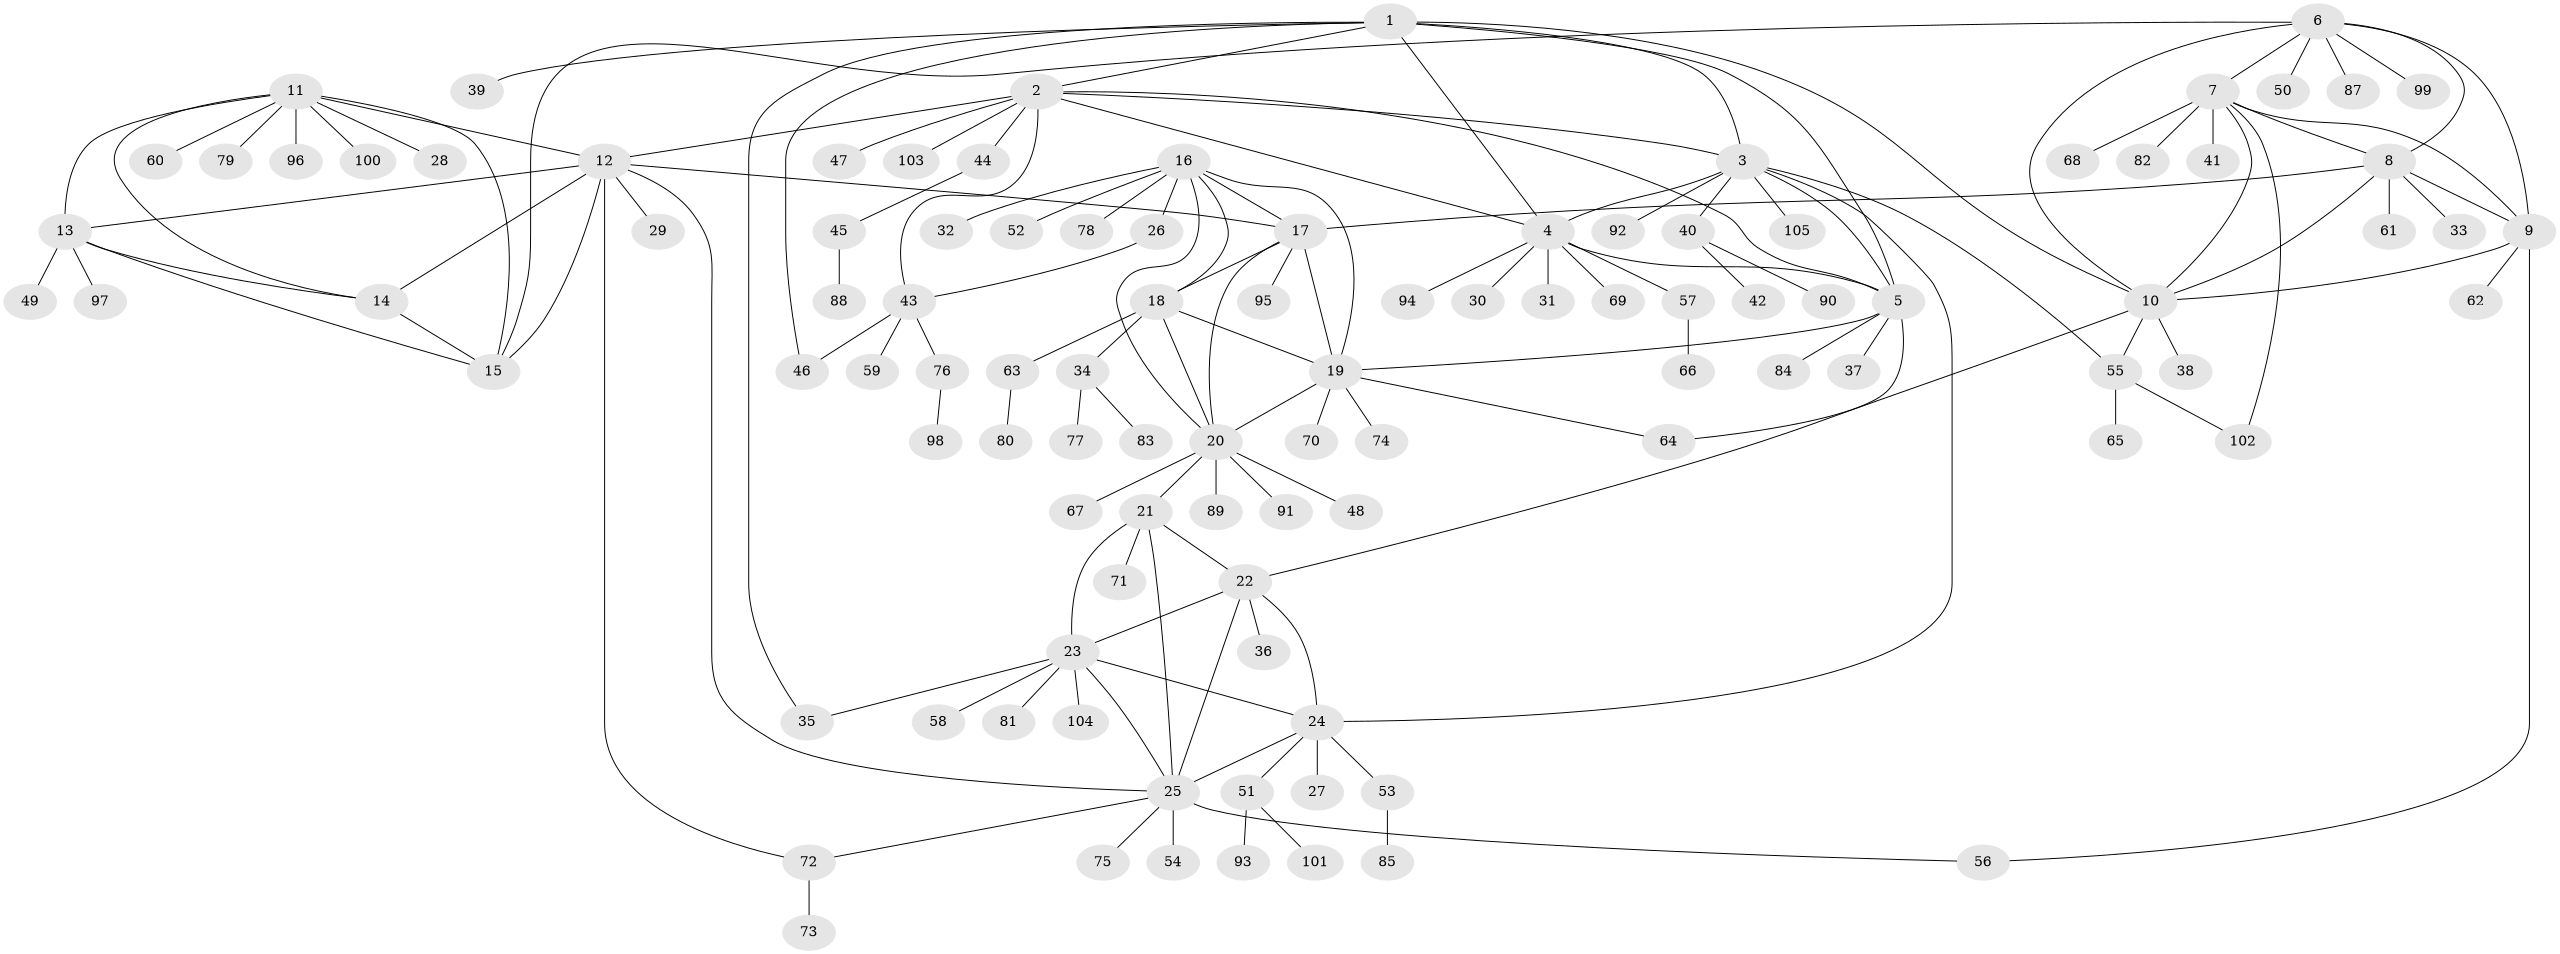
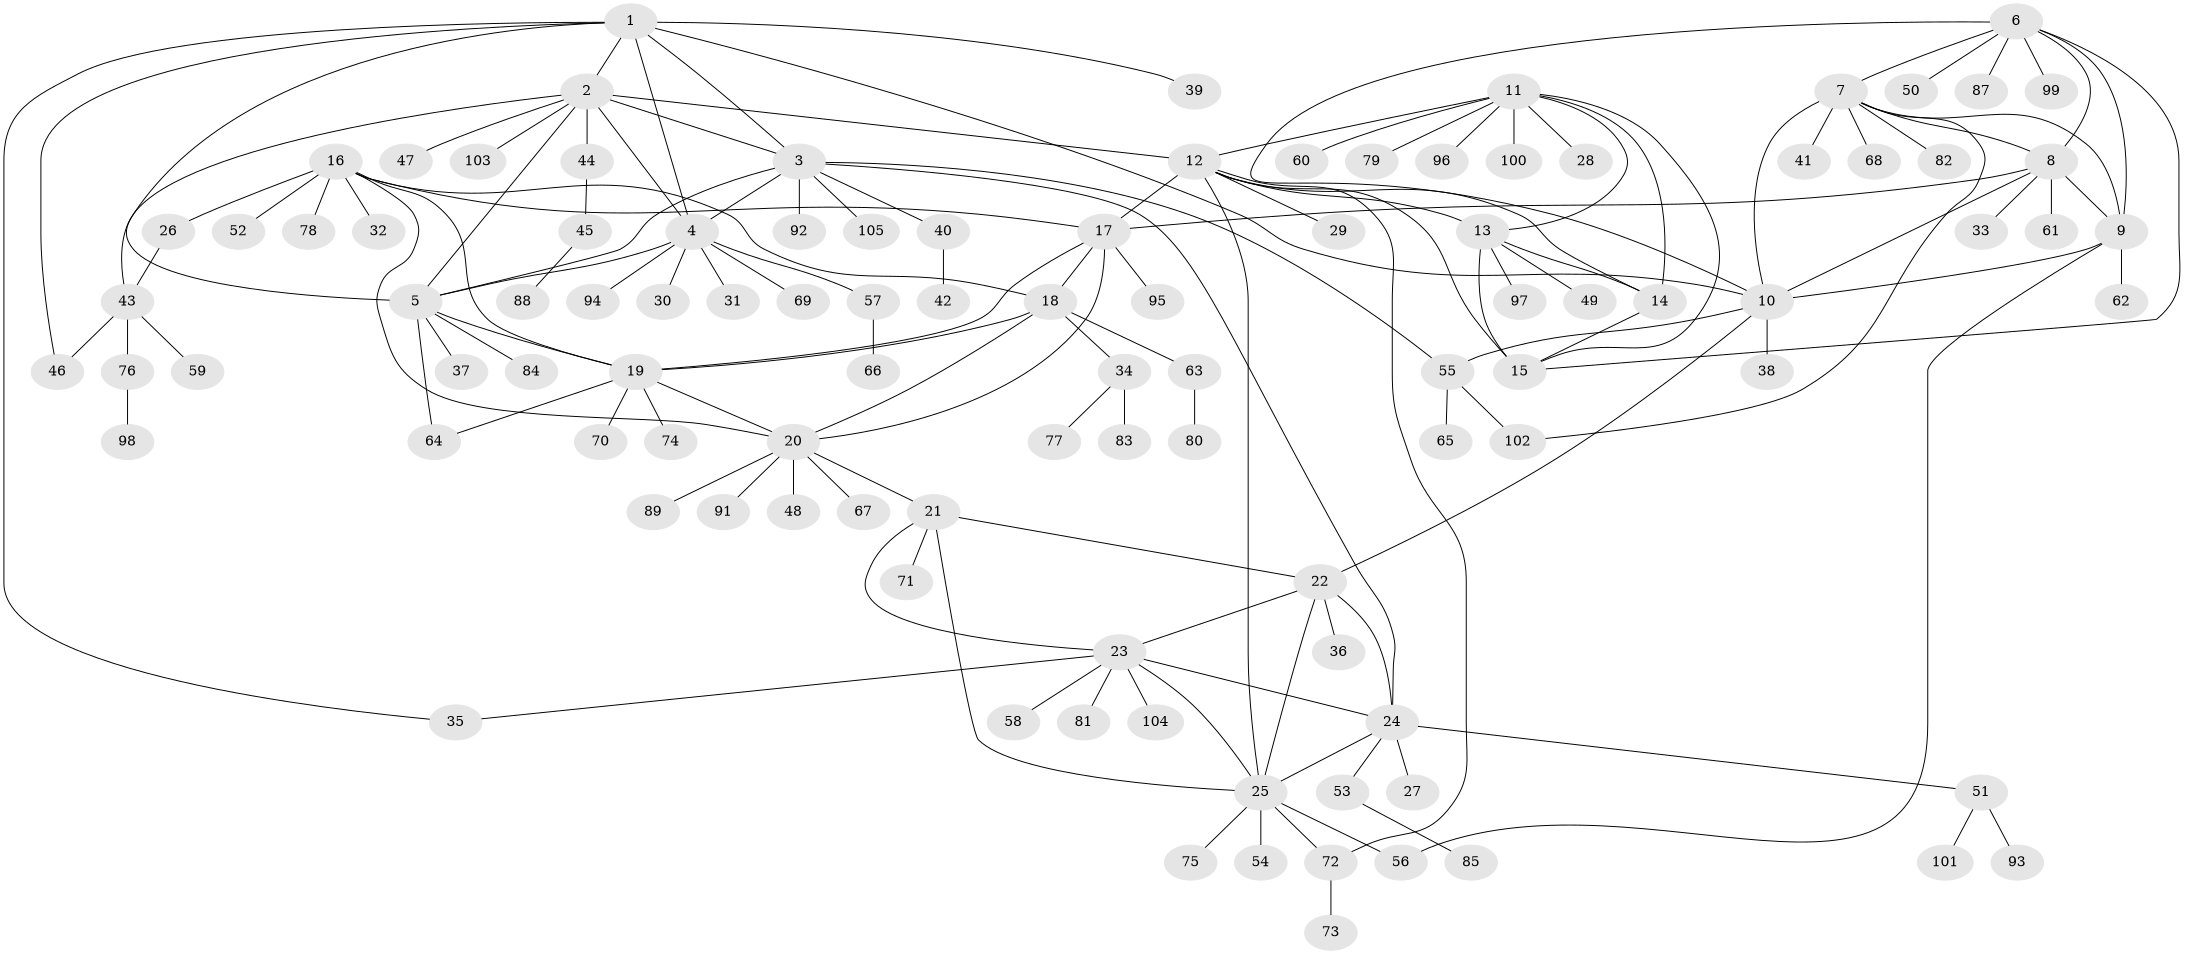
(1828, 302) -> none
